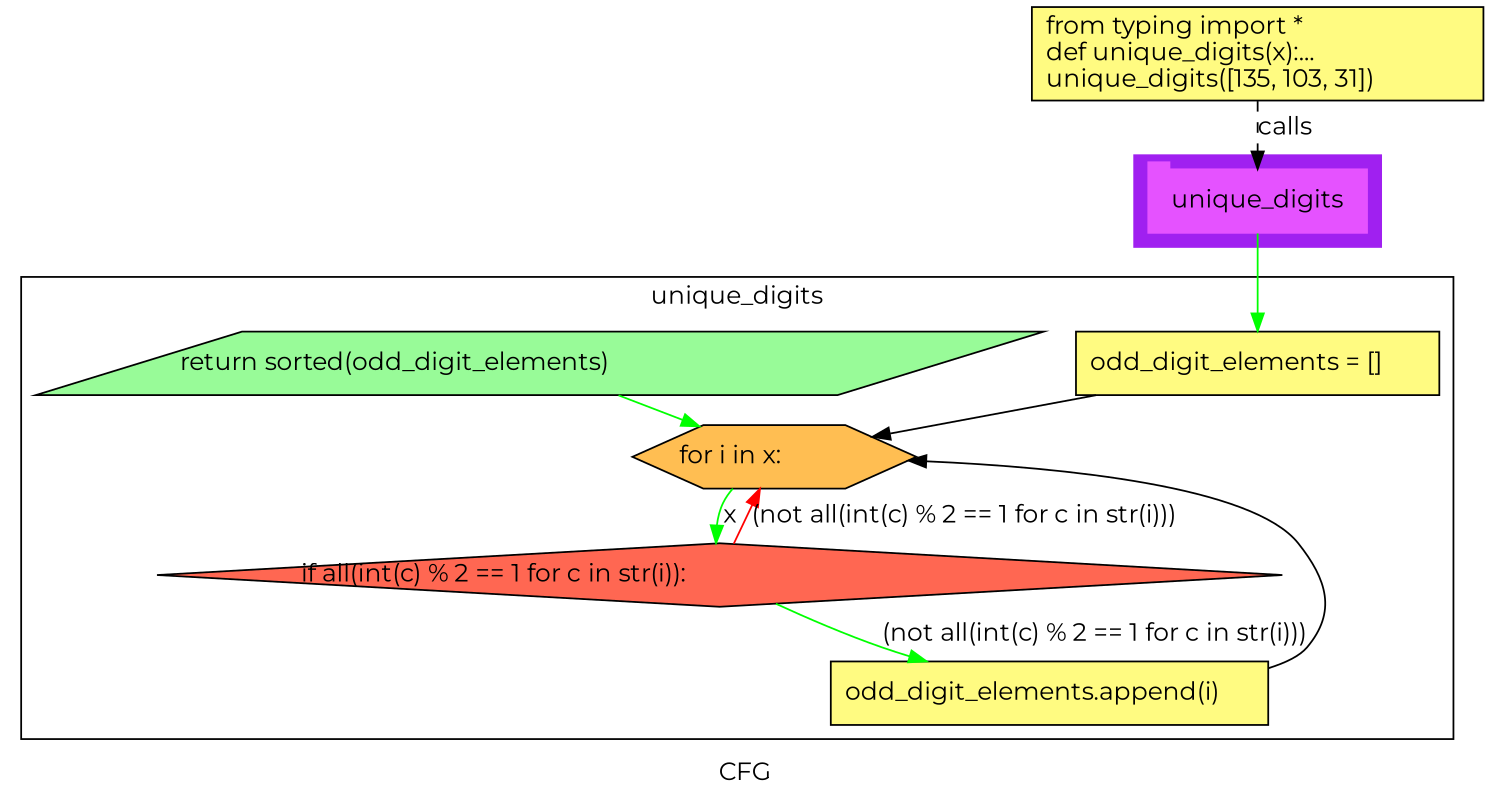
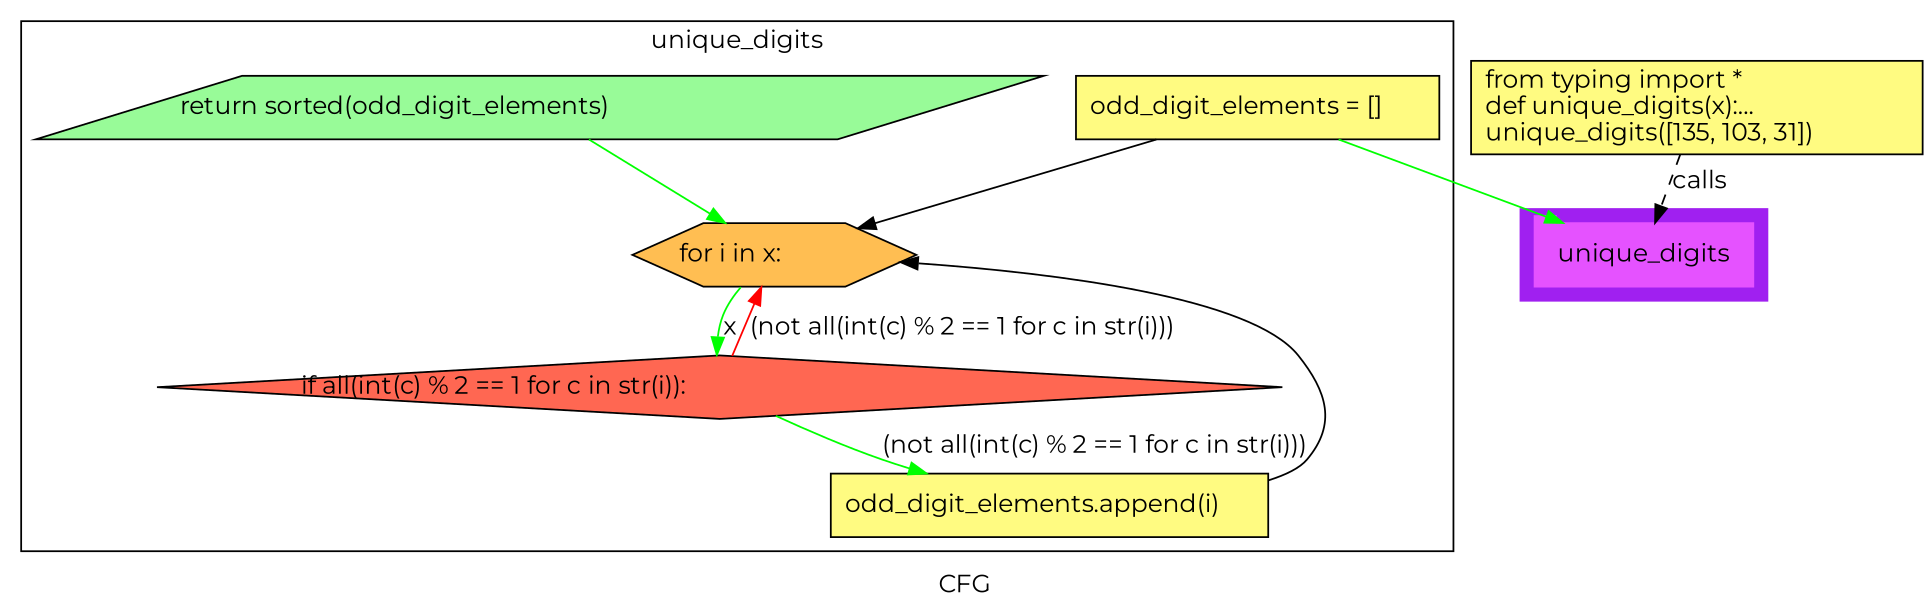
(1258, 265) -> (1442, 178)
